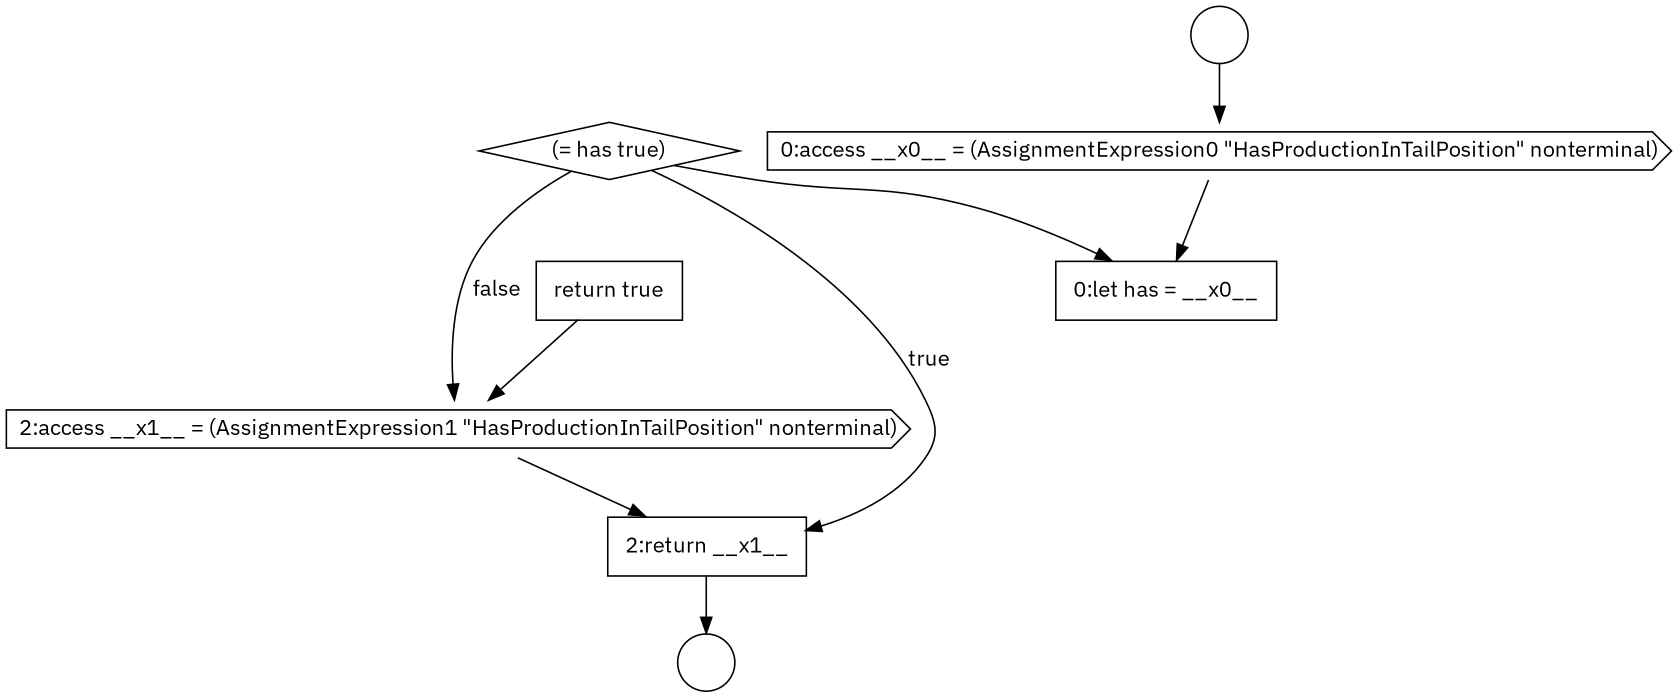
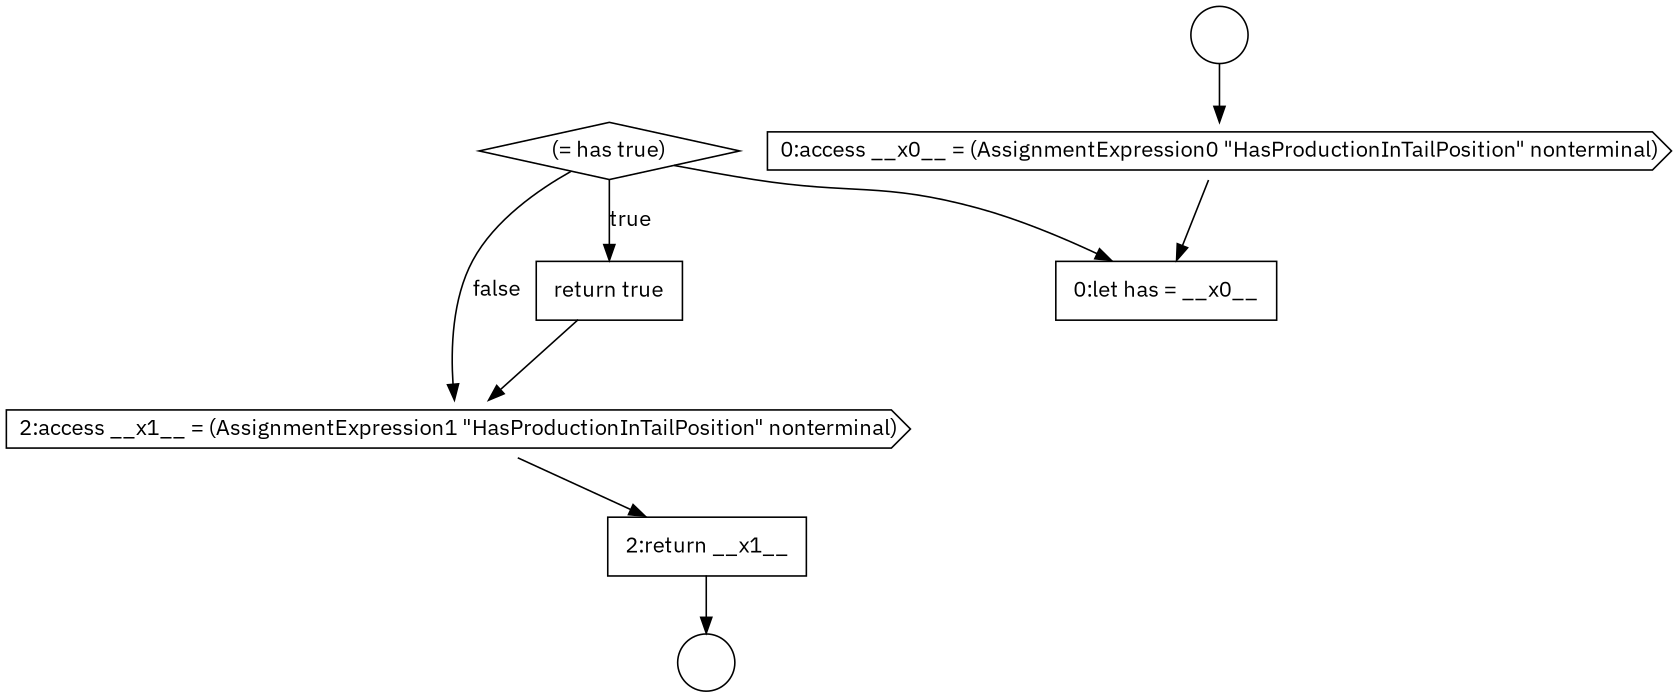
(876, 328) -> (609, 212)
